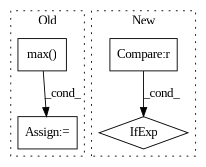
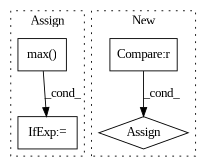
(48, 21) -> (48, 21)
(48, 133) -> (48, 133)
(144, 133) -> (144, 133)
